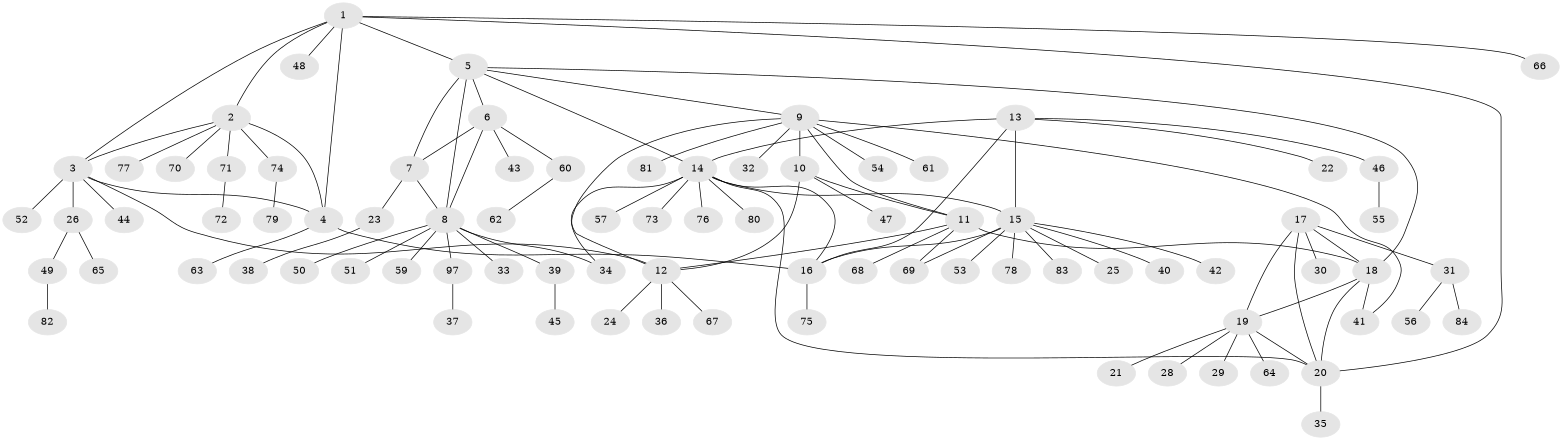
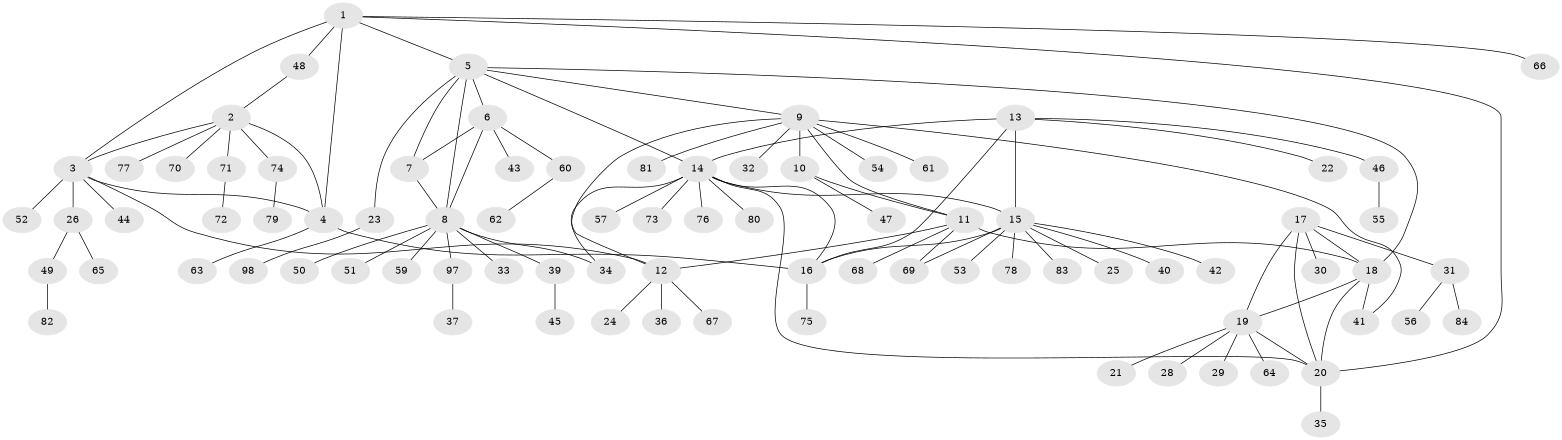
(273, 54) -> (265, 92)
(392, 194) -> (398, 132)
(759, 248) -> none
(248, 271) -> (248, 271)
